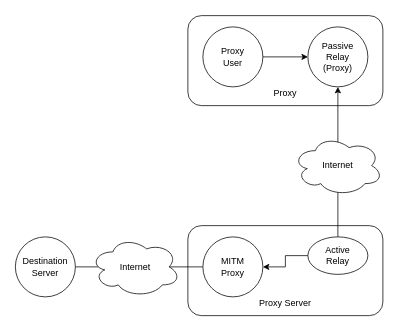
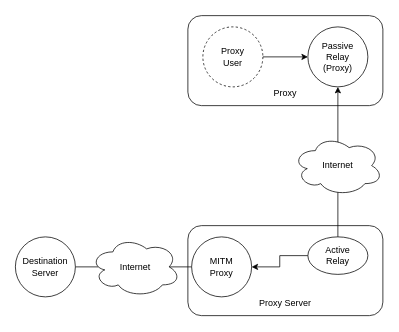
(233, 57) -> (233, 57)
(233, 267) -> (222, 267)
